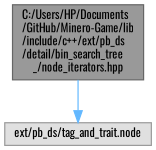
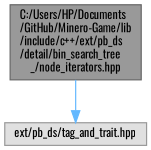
(78, 134) -> (76, 134)
